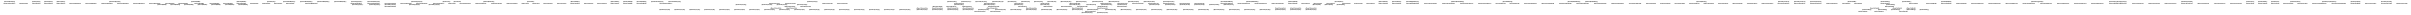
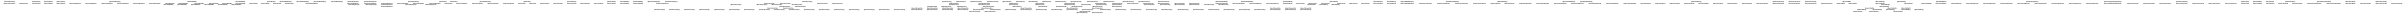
(162, 5) -> none
